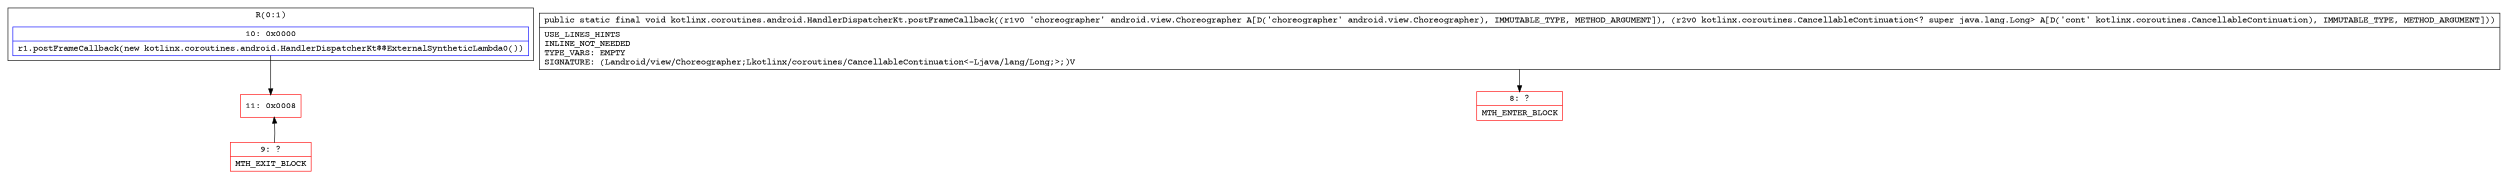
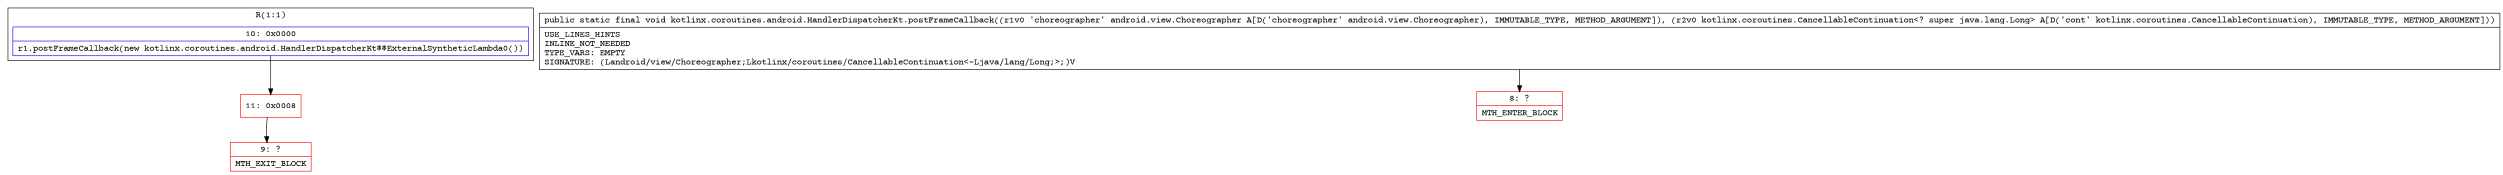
(271, 15) -> (271, 15)
(275, 133) -> (267, 127)
